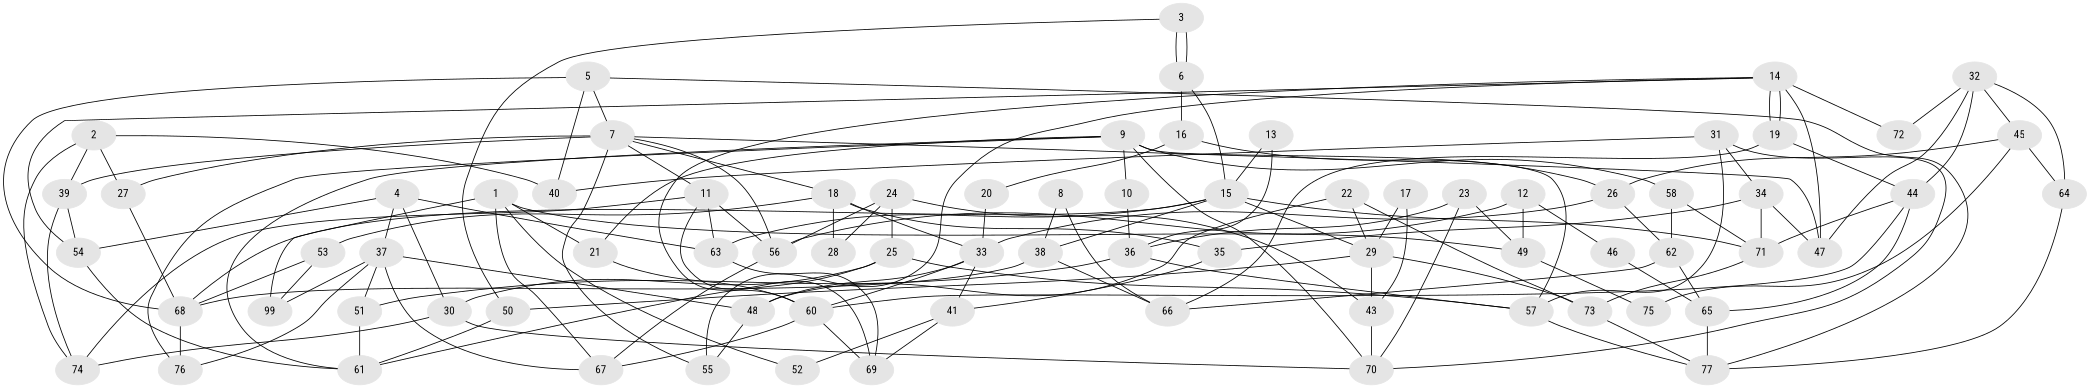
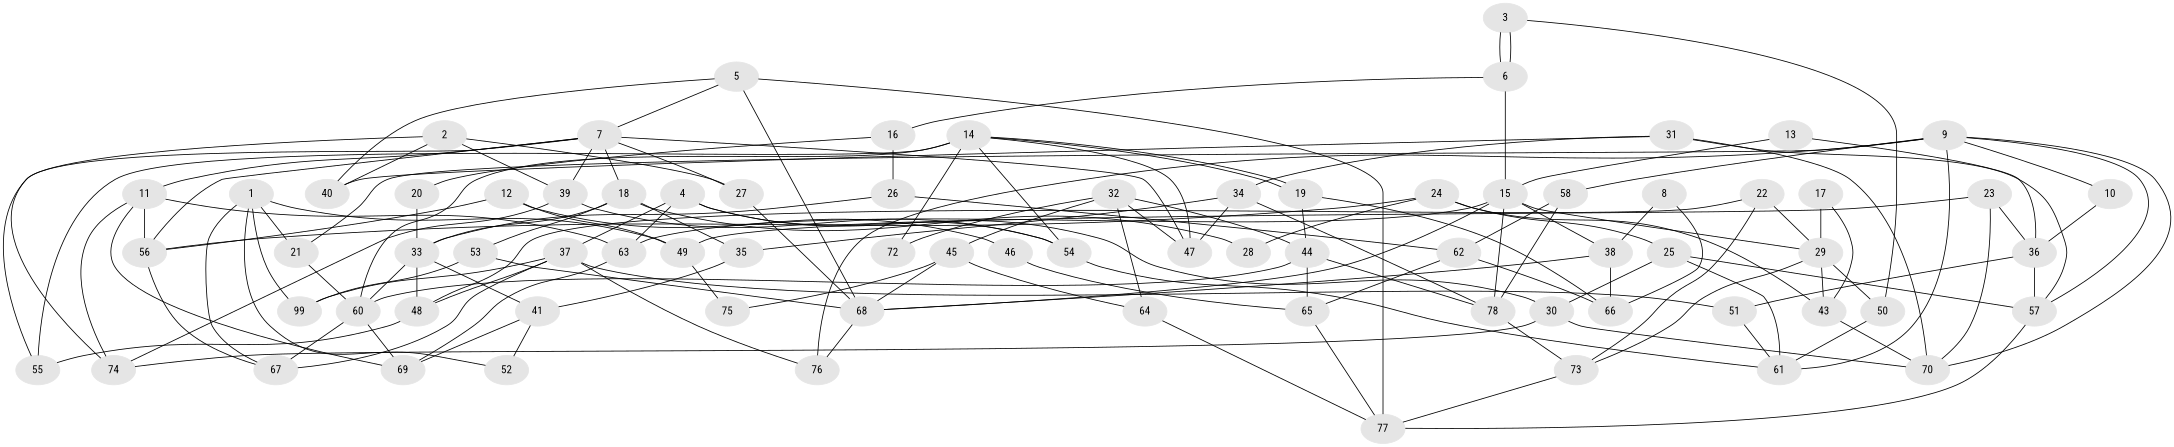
(1757, 159) -> (913, 278)
(1761, 253) -> (1493, 311)
